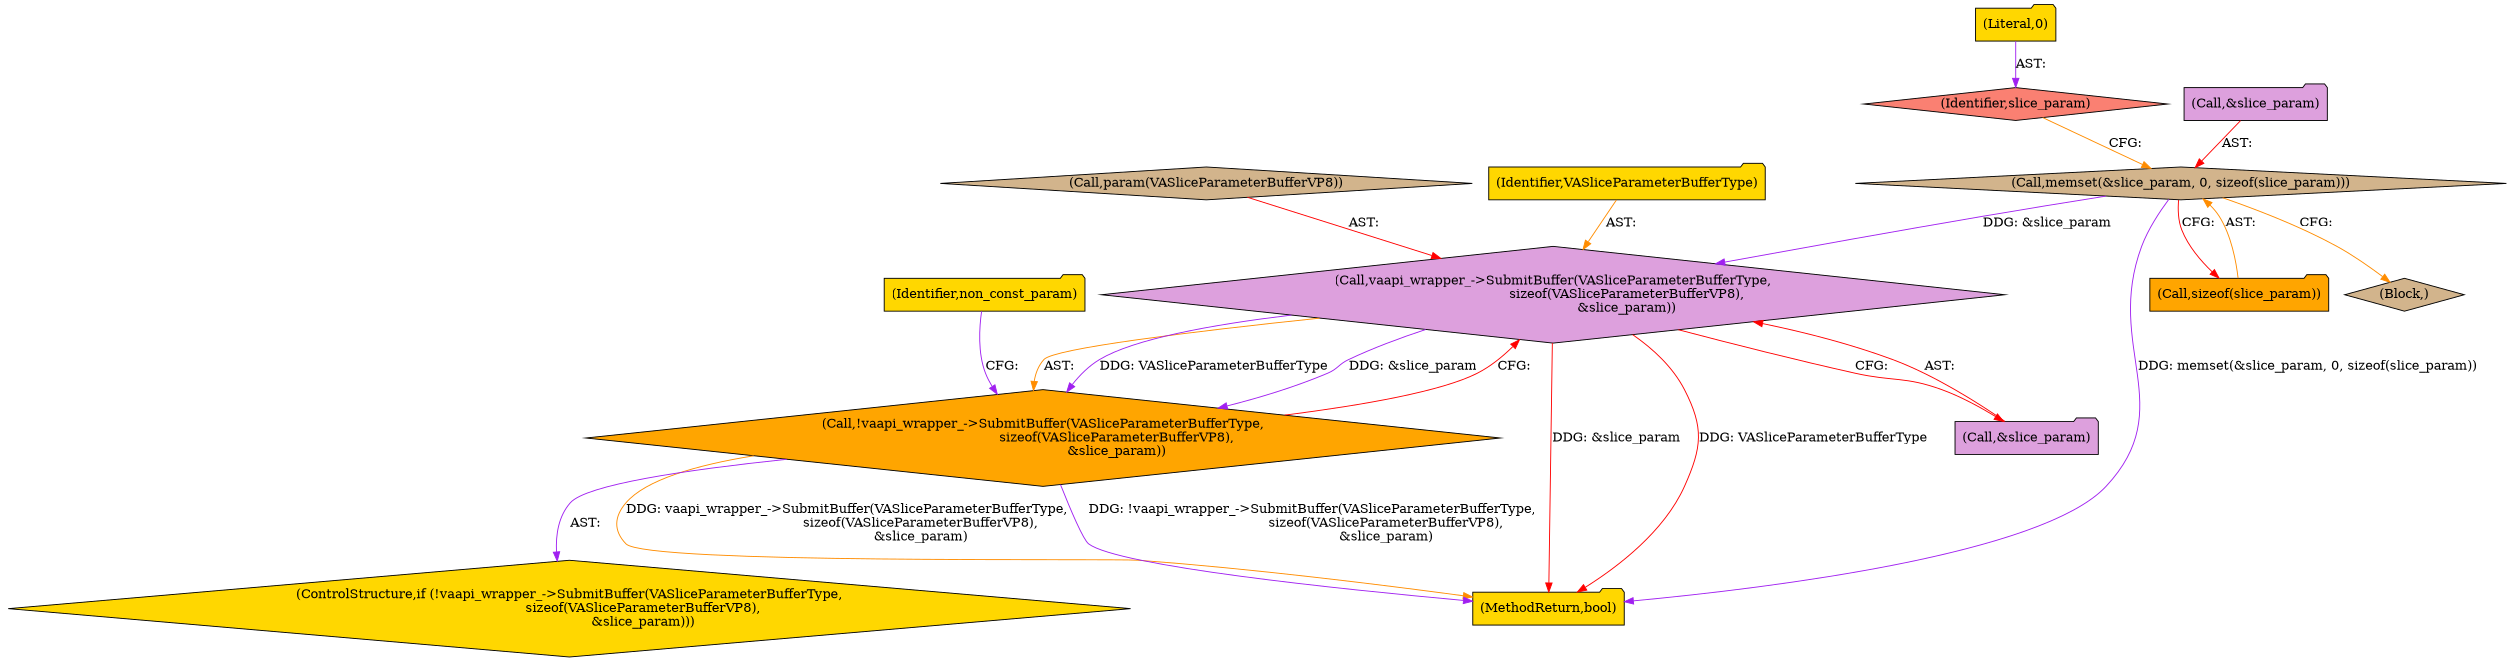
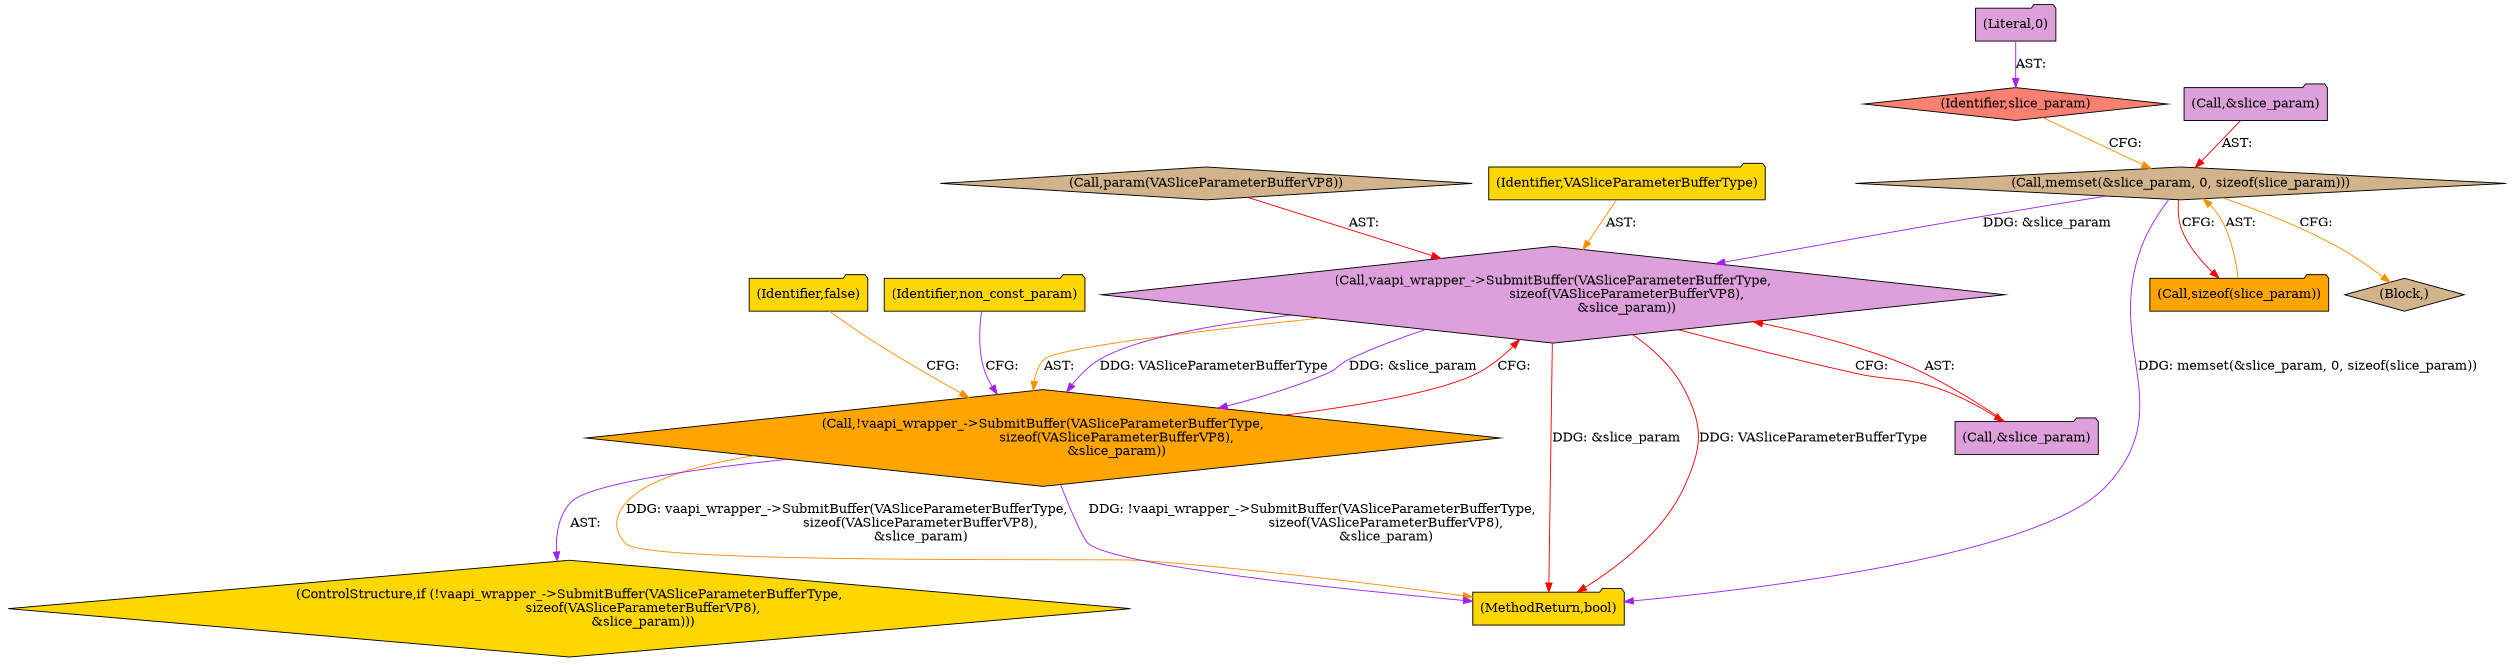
(2016, 25) -> (2016, 25)
none -> (808, 295)
